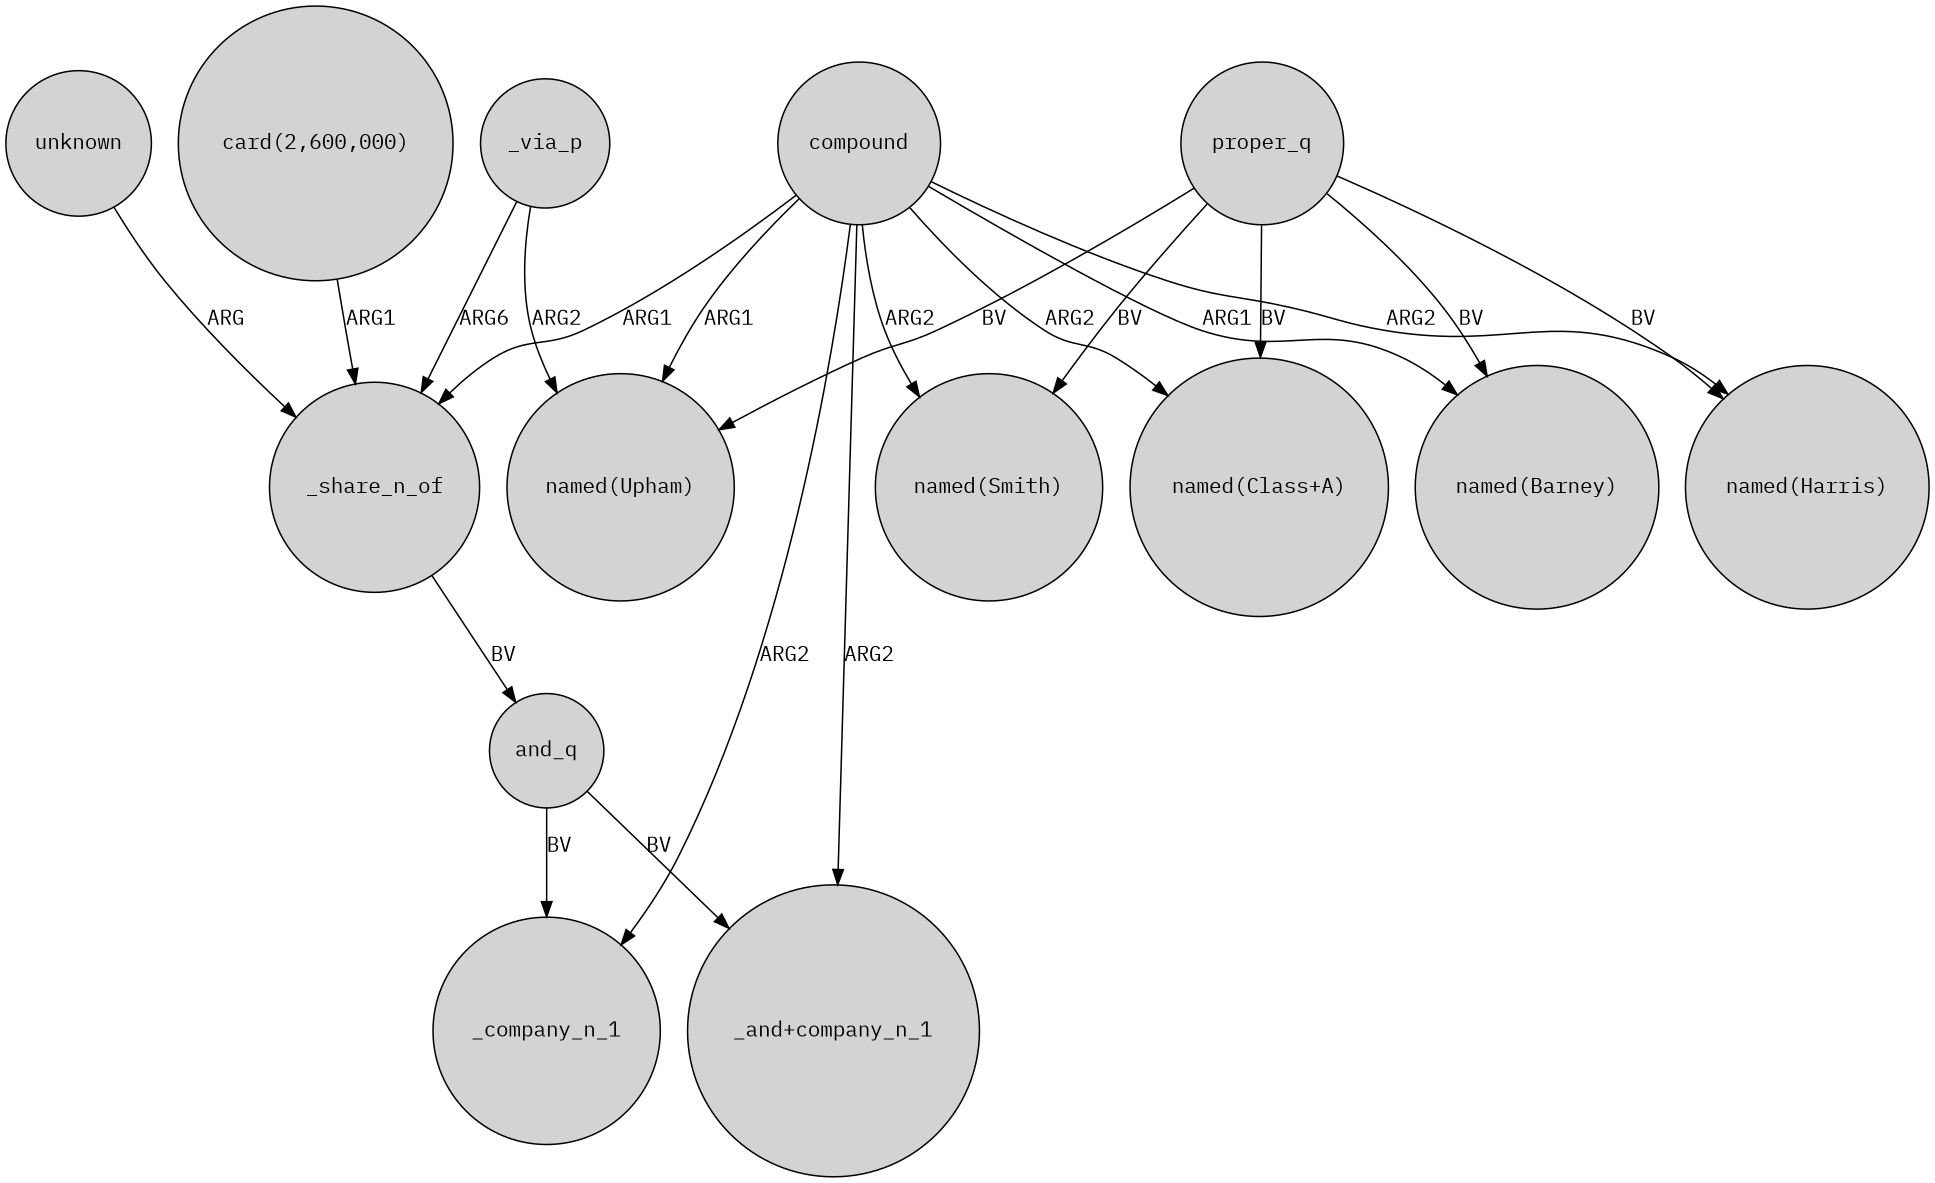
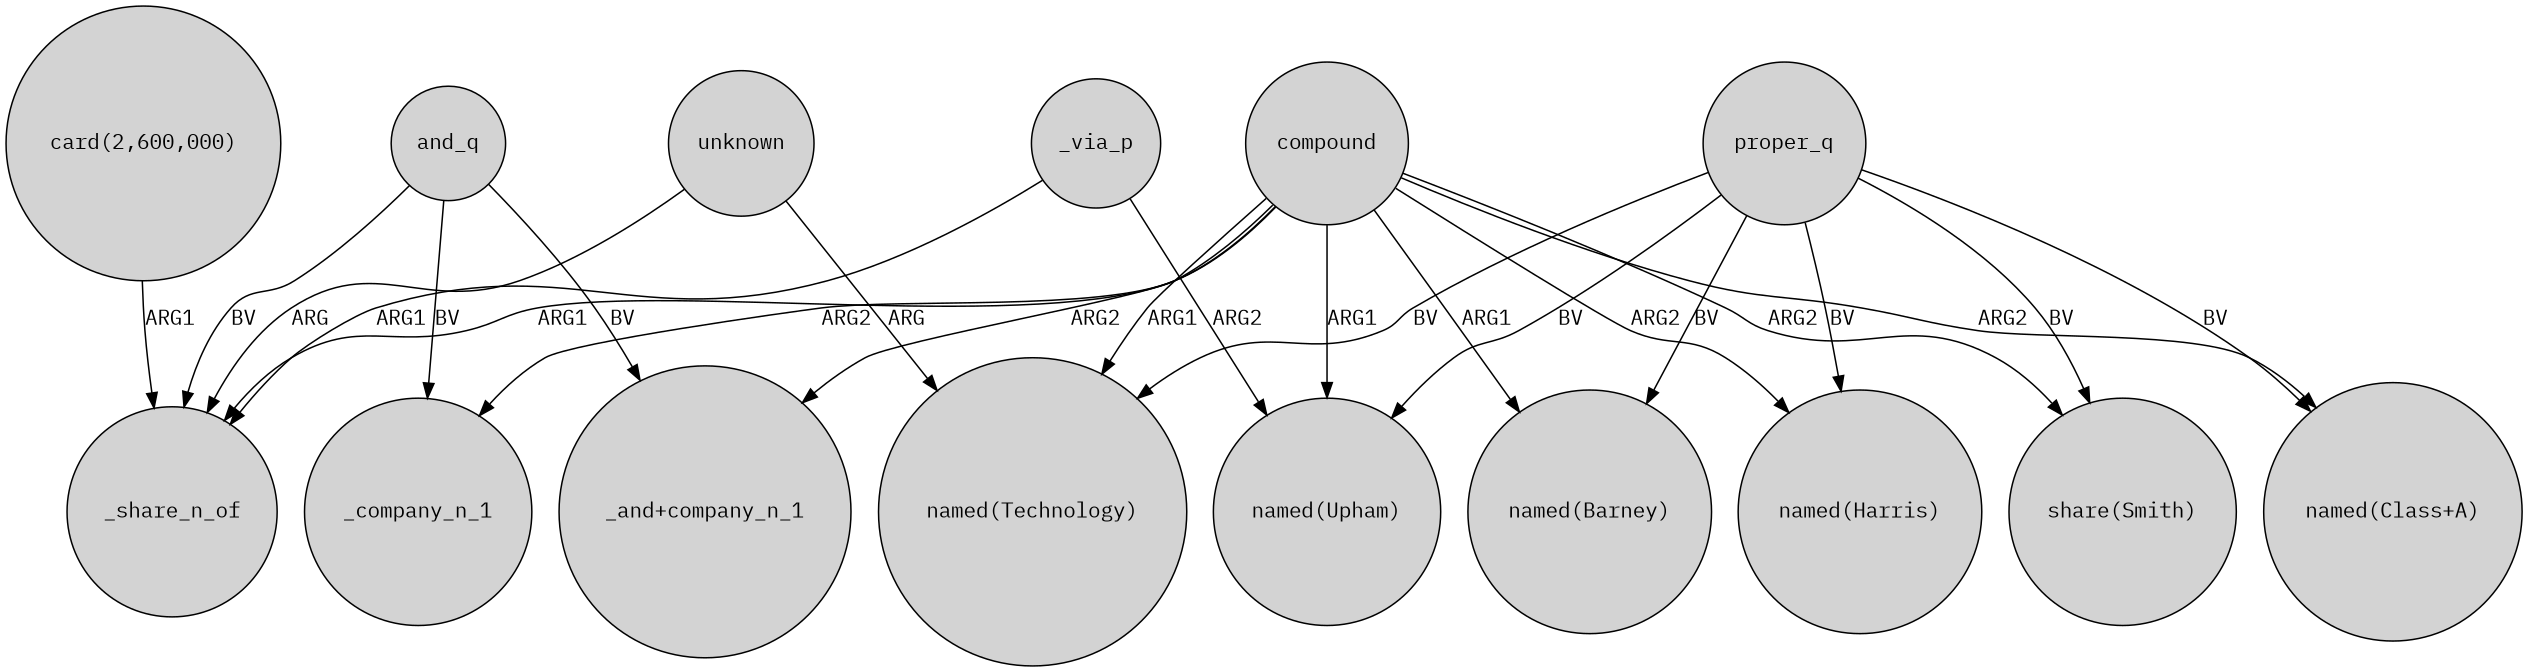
(485, 319) -> (402, 319)
(989, 487) -> (2123, 512)
none -> (1033, 512)
(469, 632) -> (287, 285)
